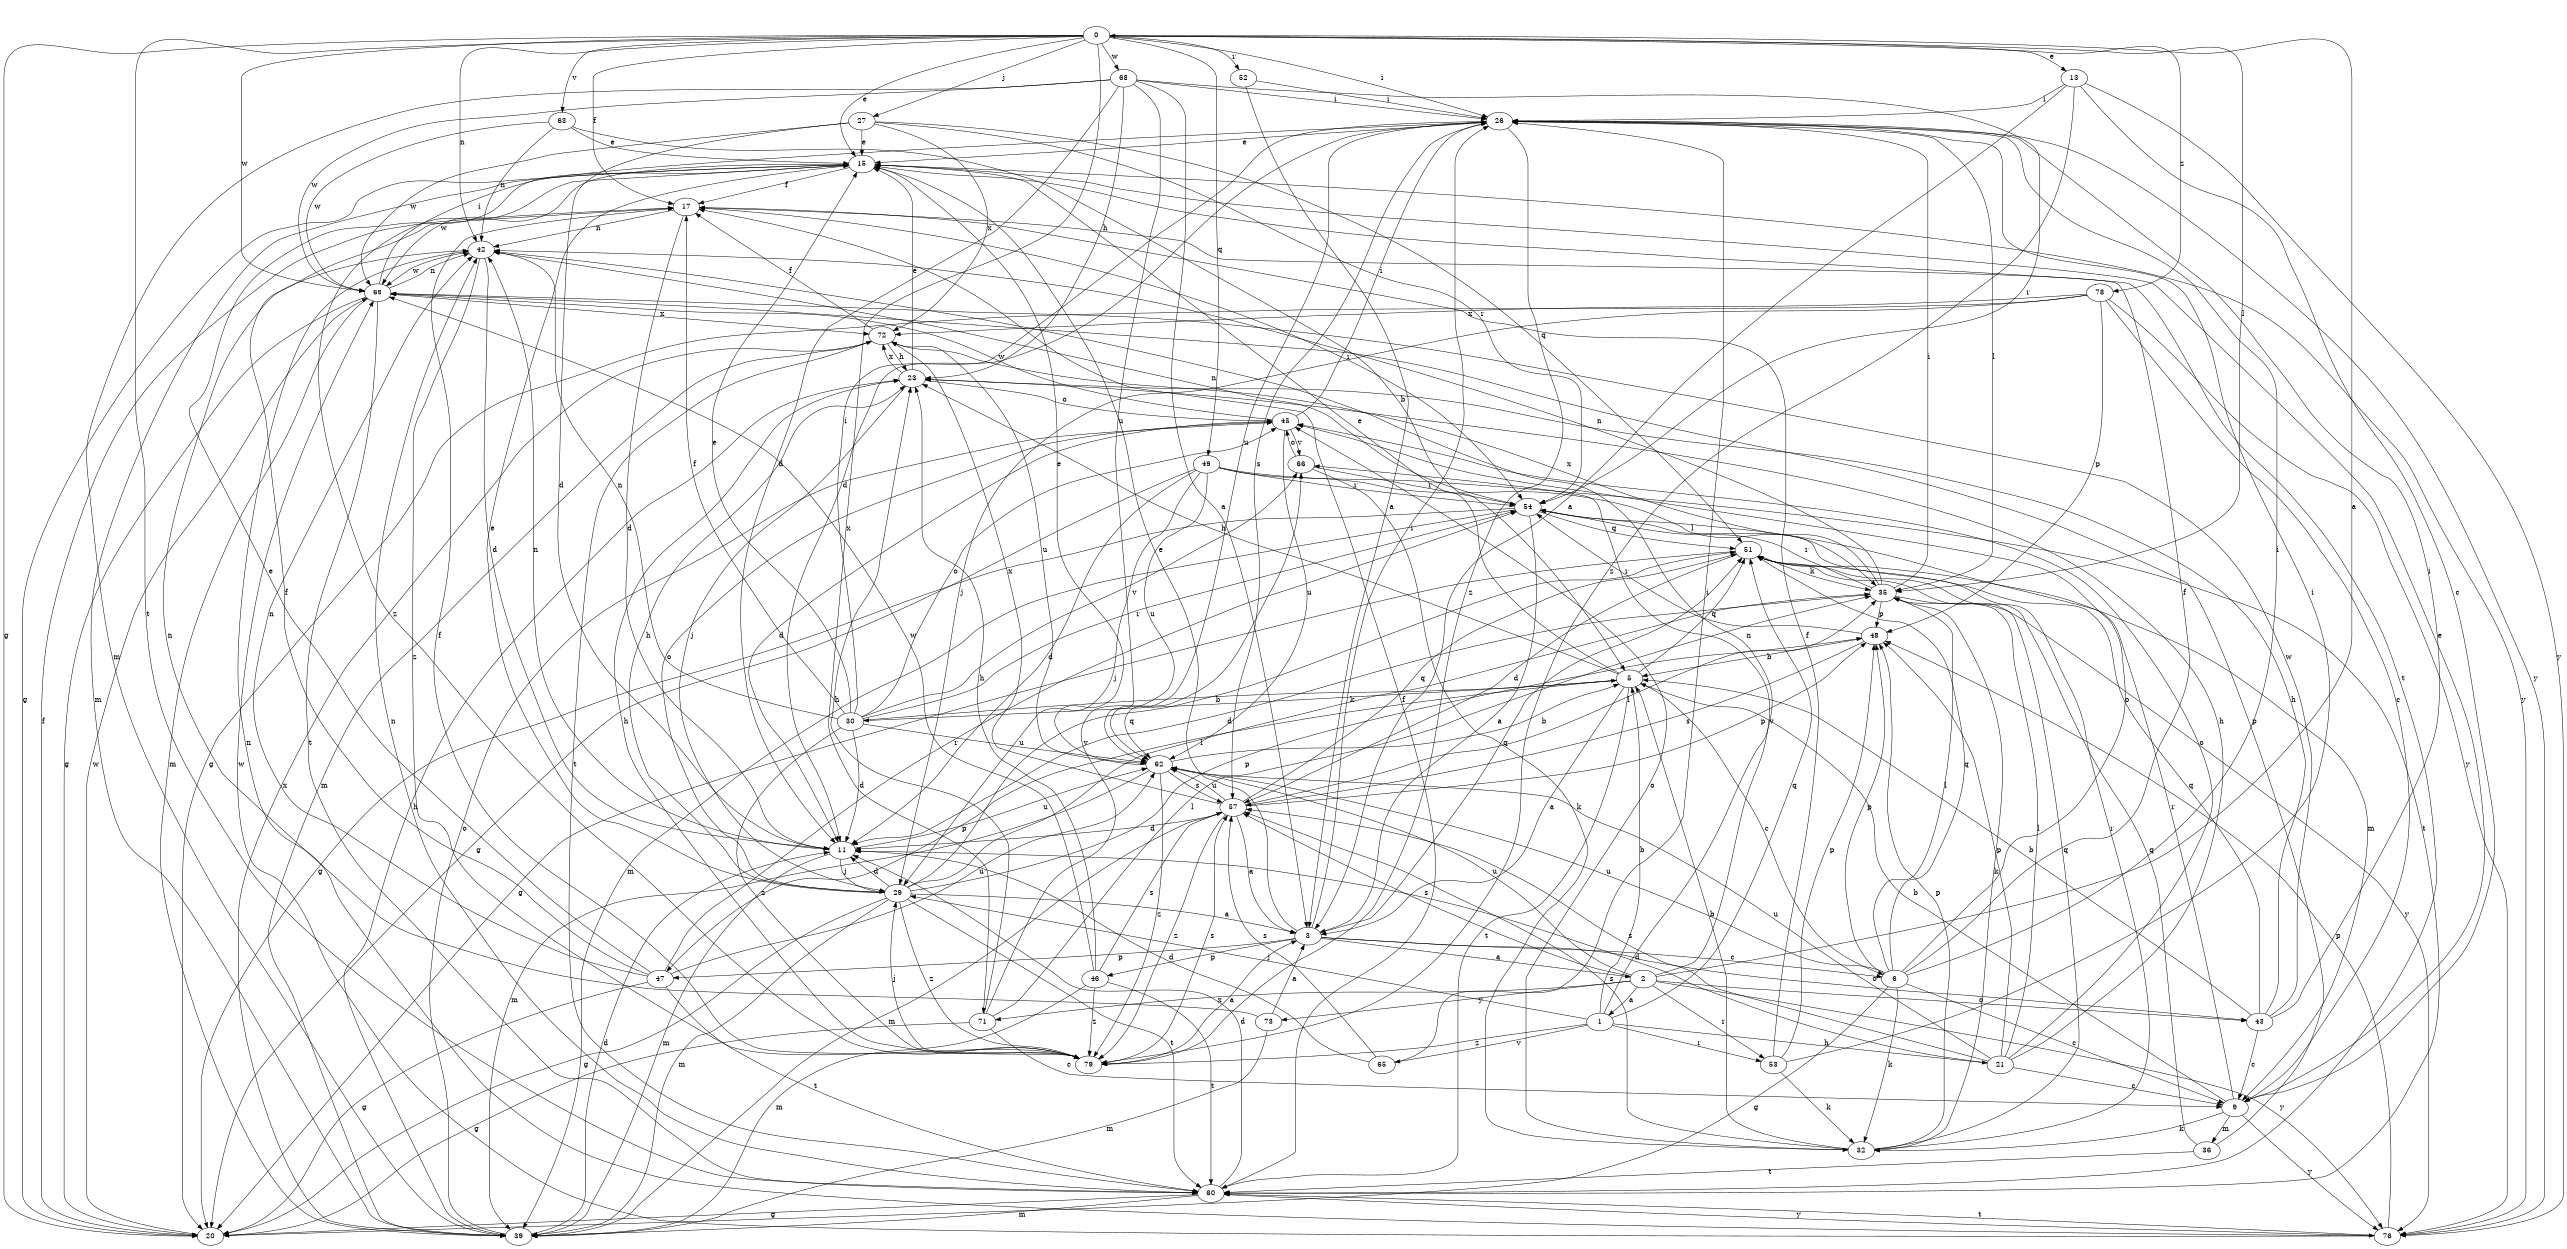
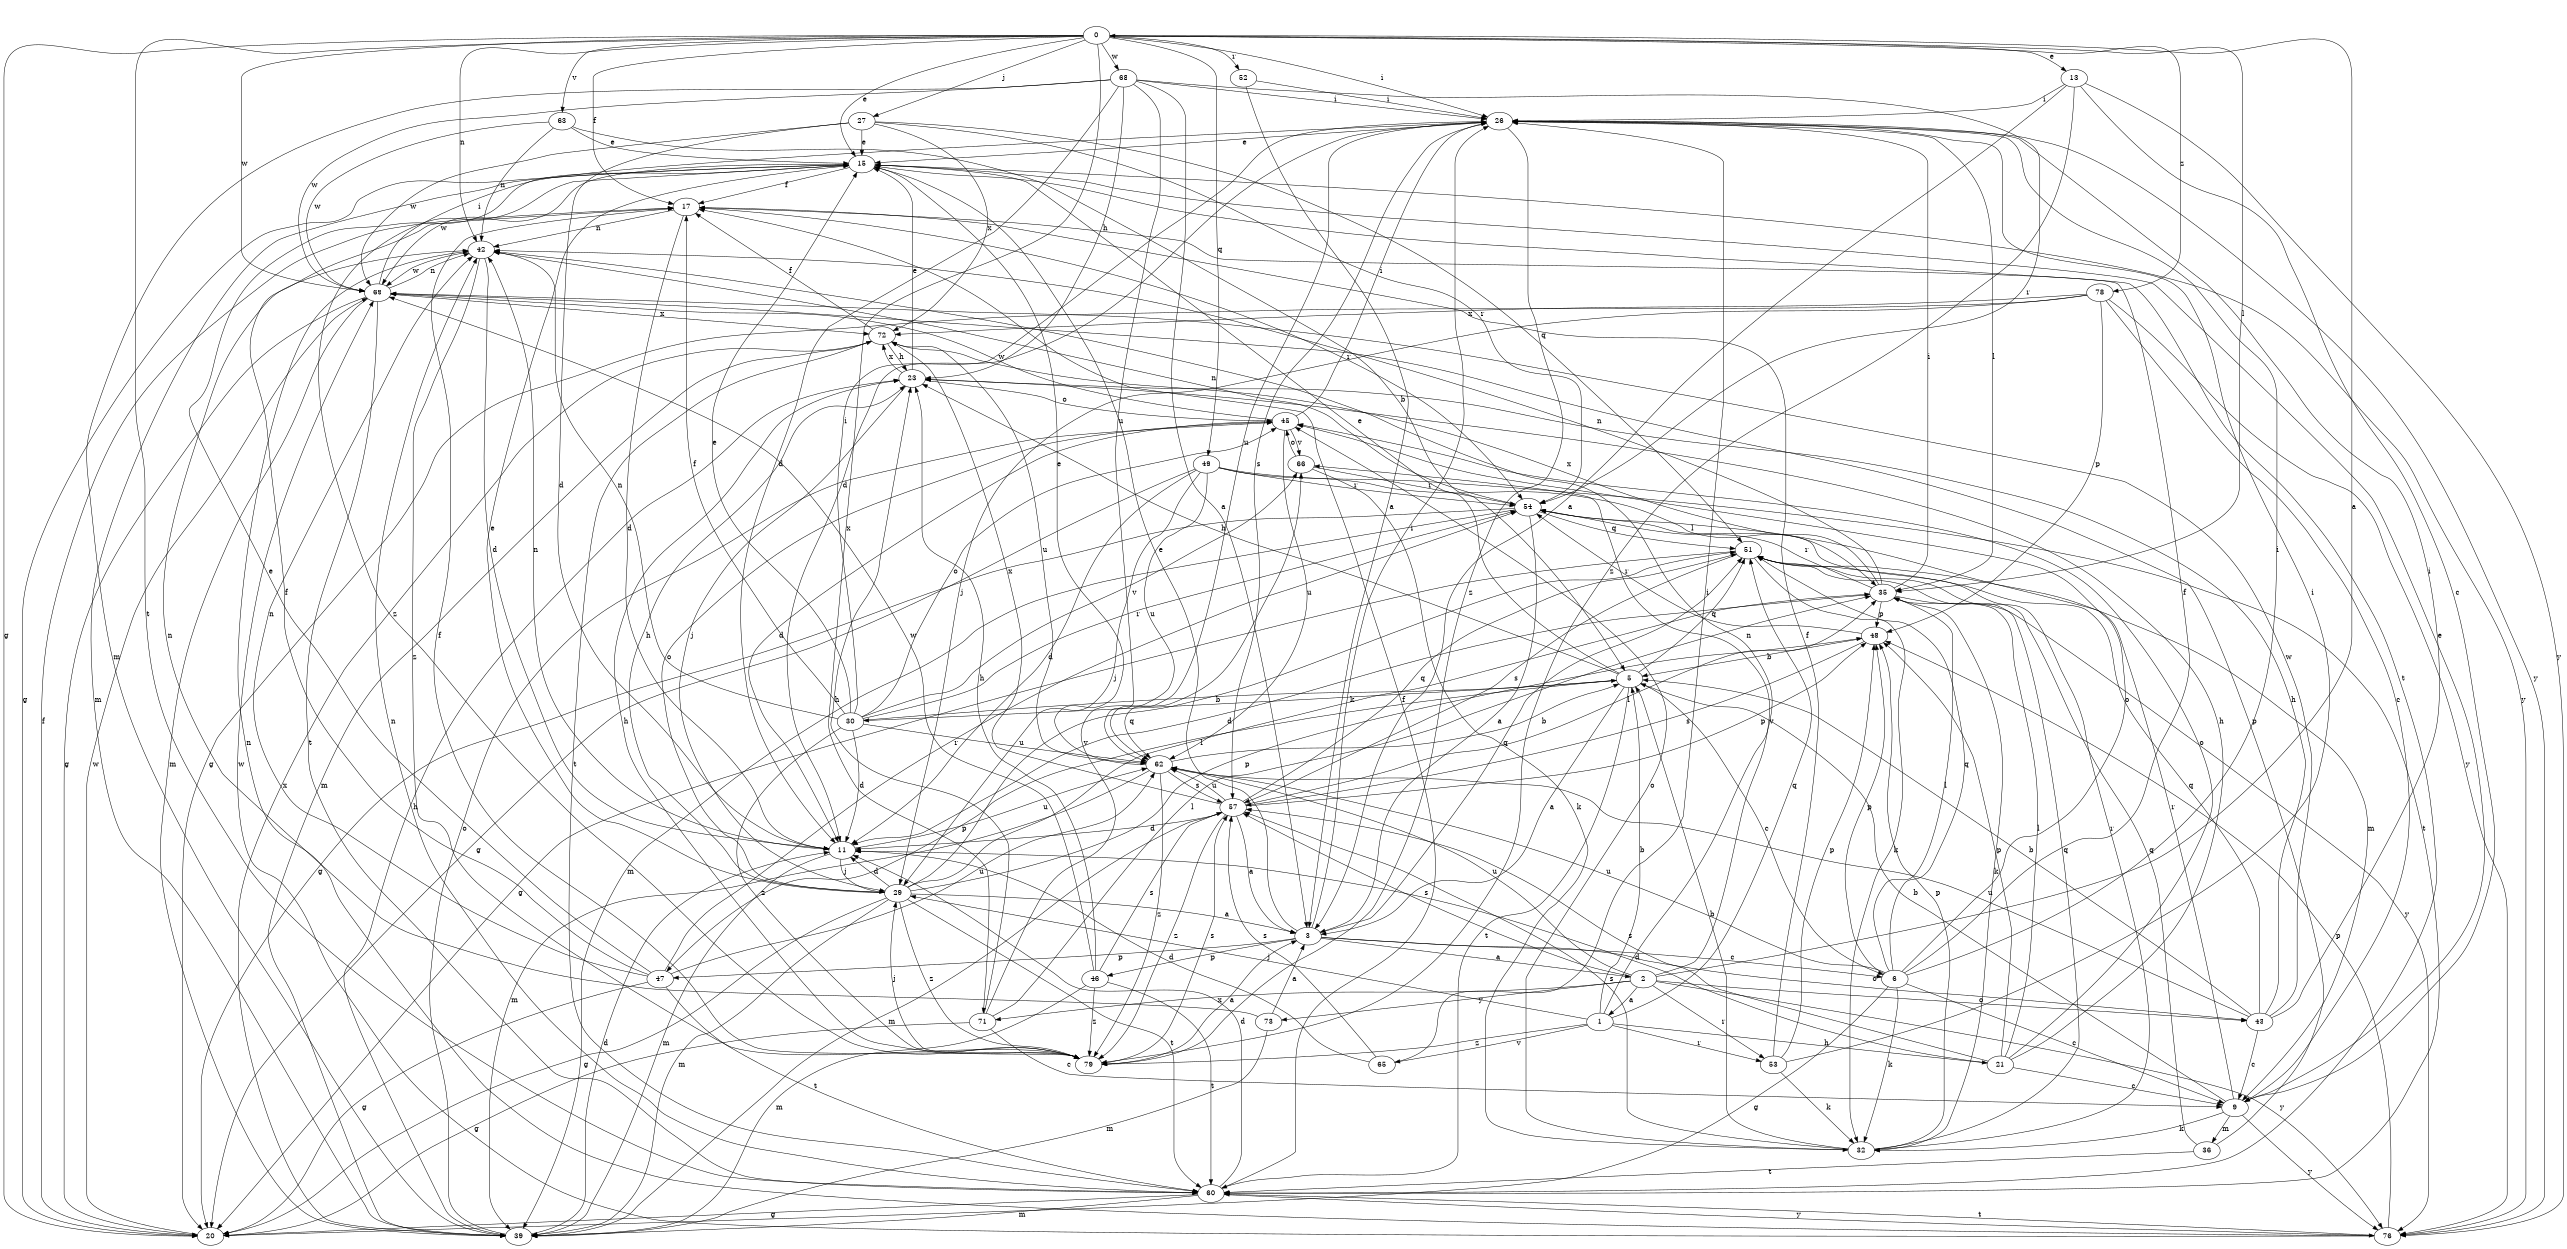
(1811, 576) -> (1902, 805)
(1516, 679) -> (1516, 679)
(1612, 827) -> (1723, 836)
